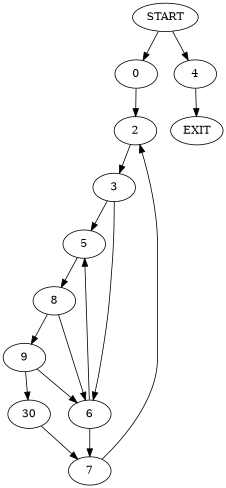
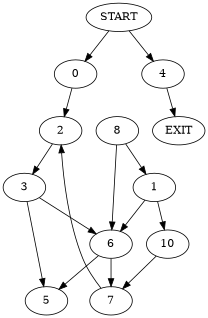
(71, 269) -> none
(24, 358) -> (154, 187)
(29, 414) -> (168, 244)
